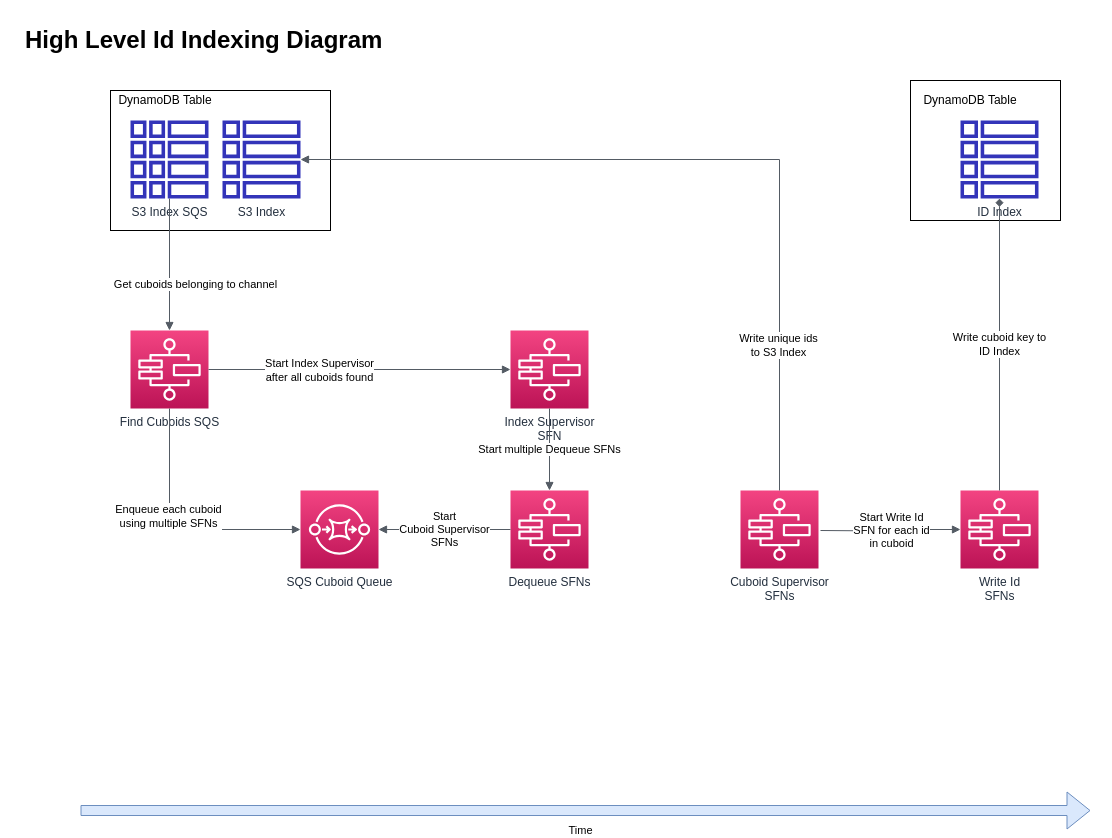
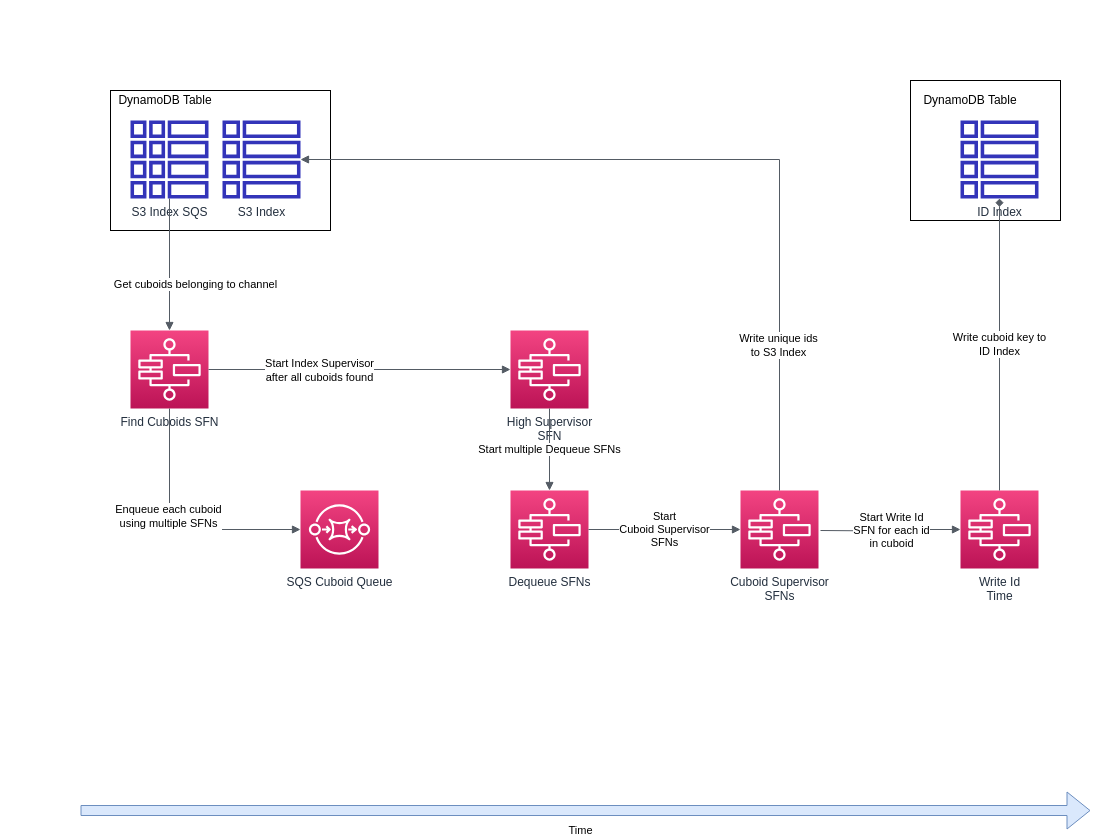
(241, 46) -> none
(170, 423) -> (170, 423)
(550, 430) -> (550, 430)
(449, 530) -> (660, 530)
(1000, 590) -> (1000, 590)
